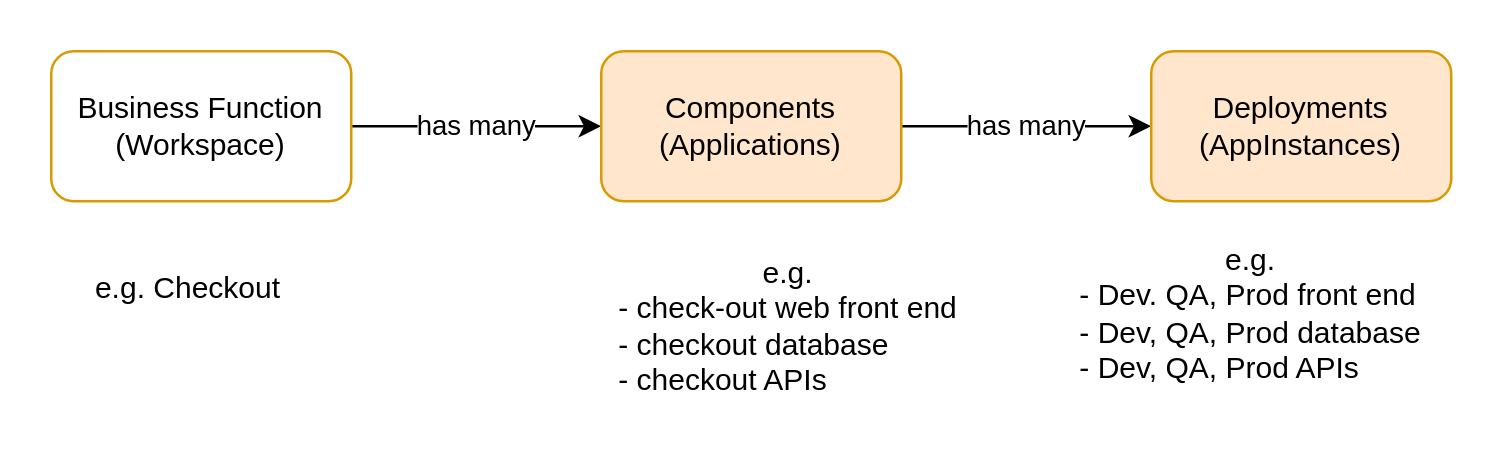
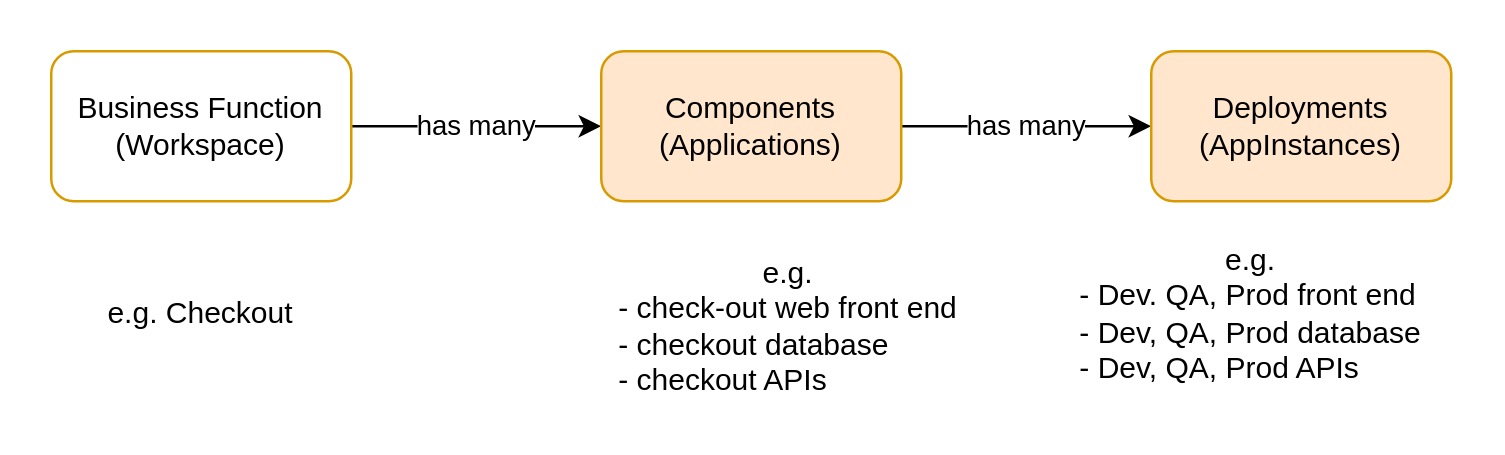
(189, 289) -> (201, 314)
